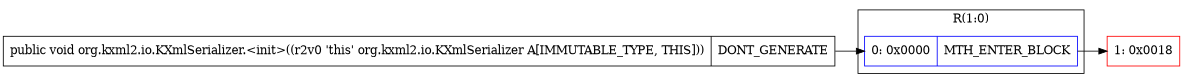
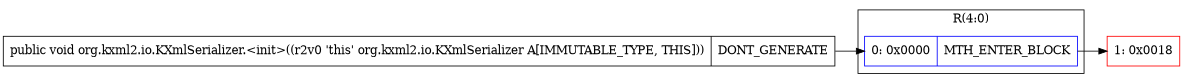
(971, 19) -> (971, 19)
